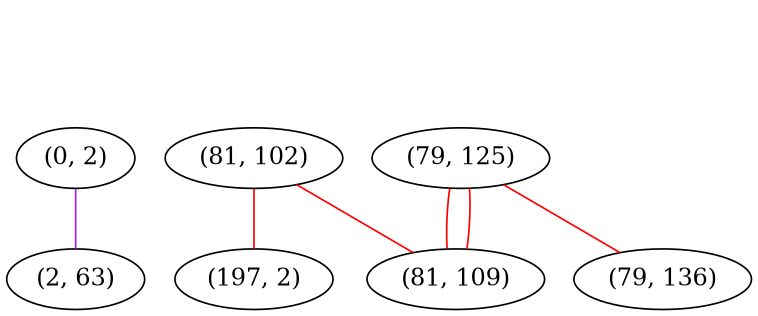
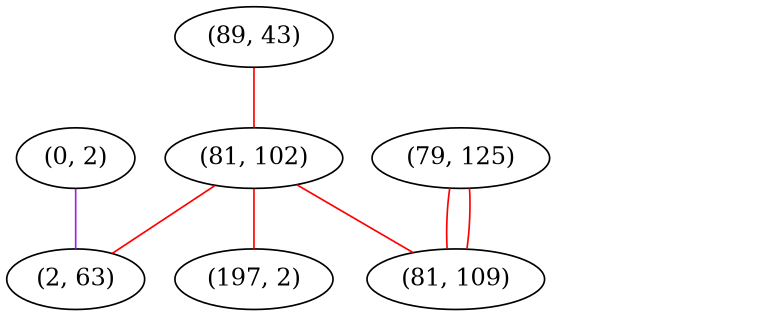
none -> (254, 37)
none -> (164, 219)
(663, 279) -> none
